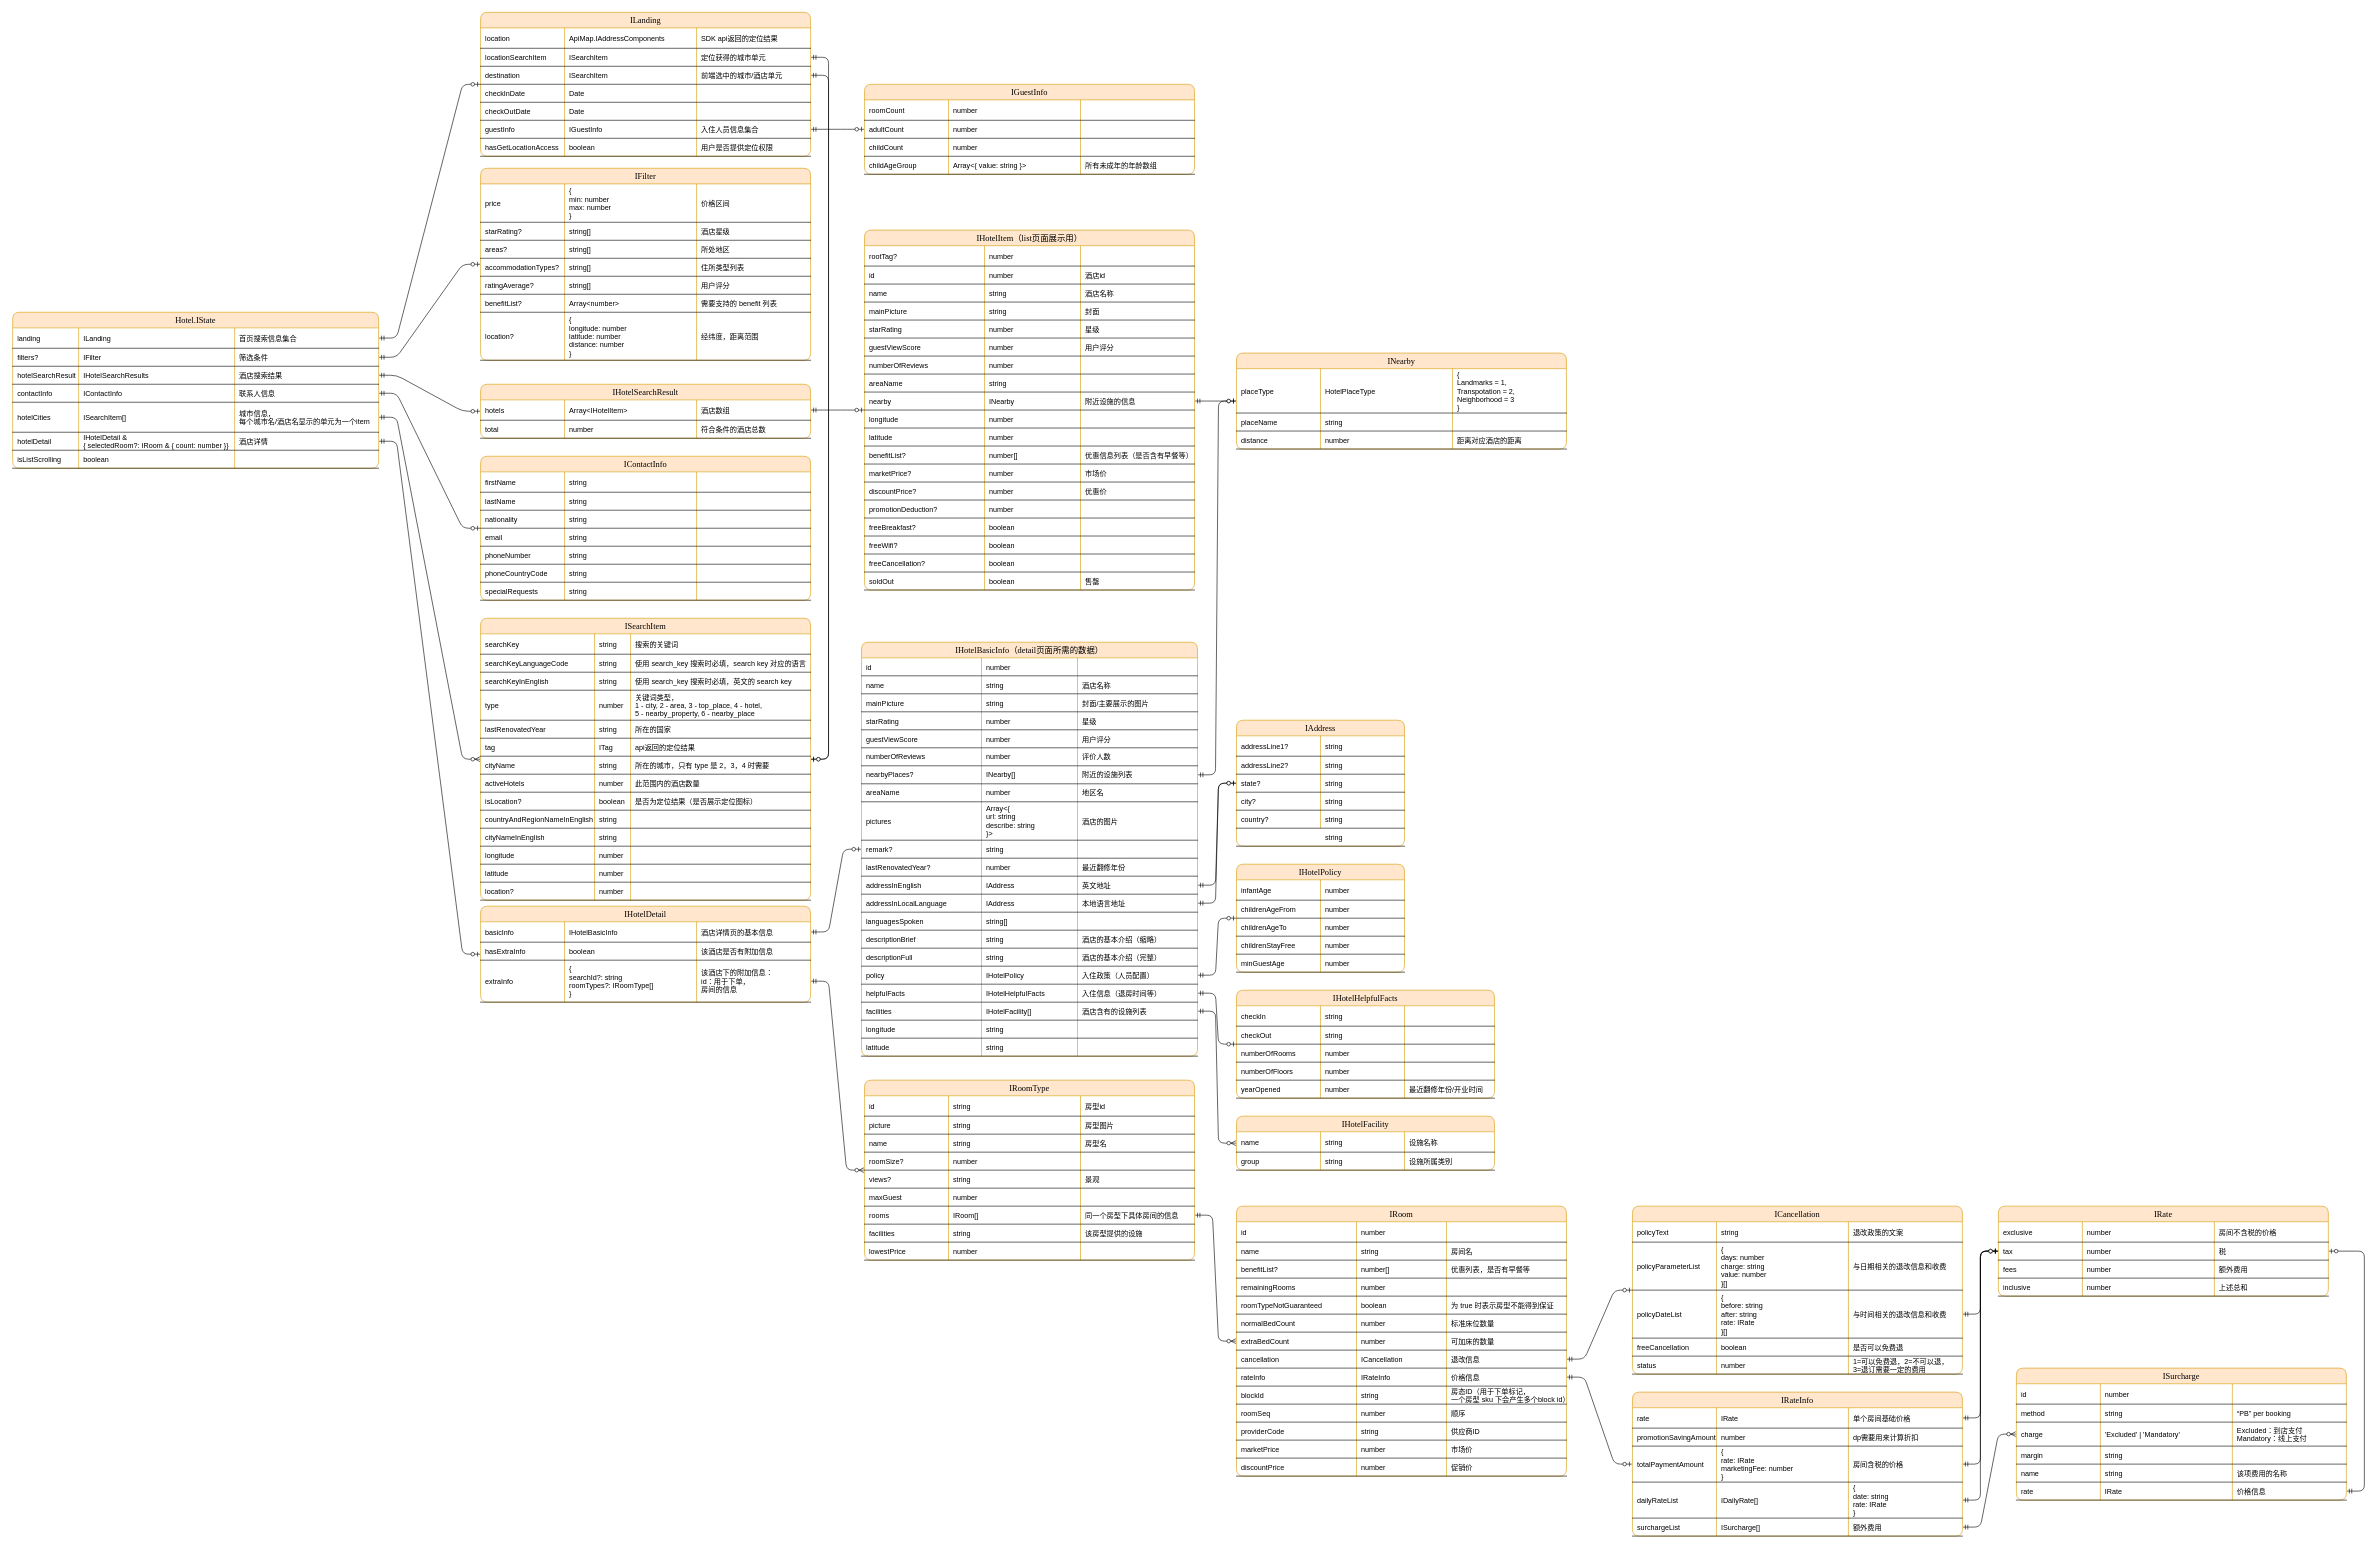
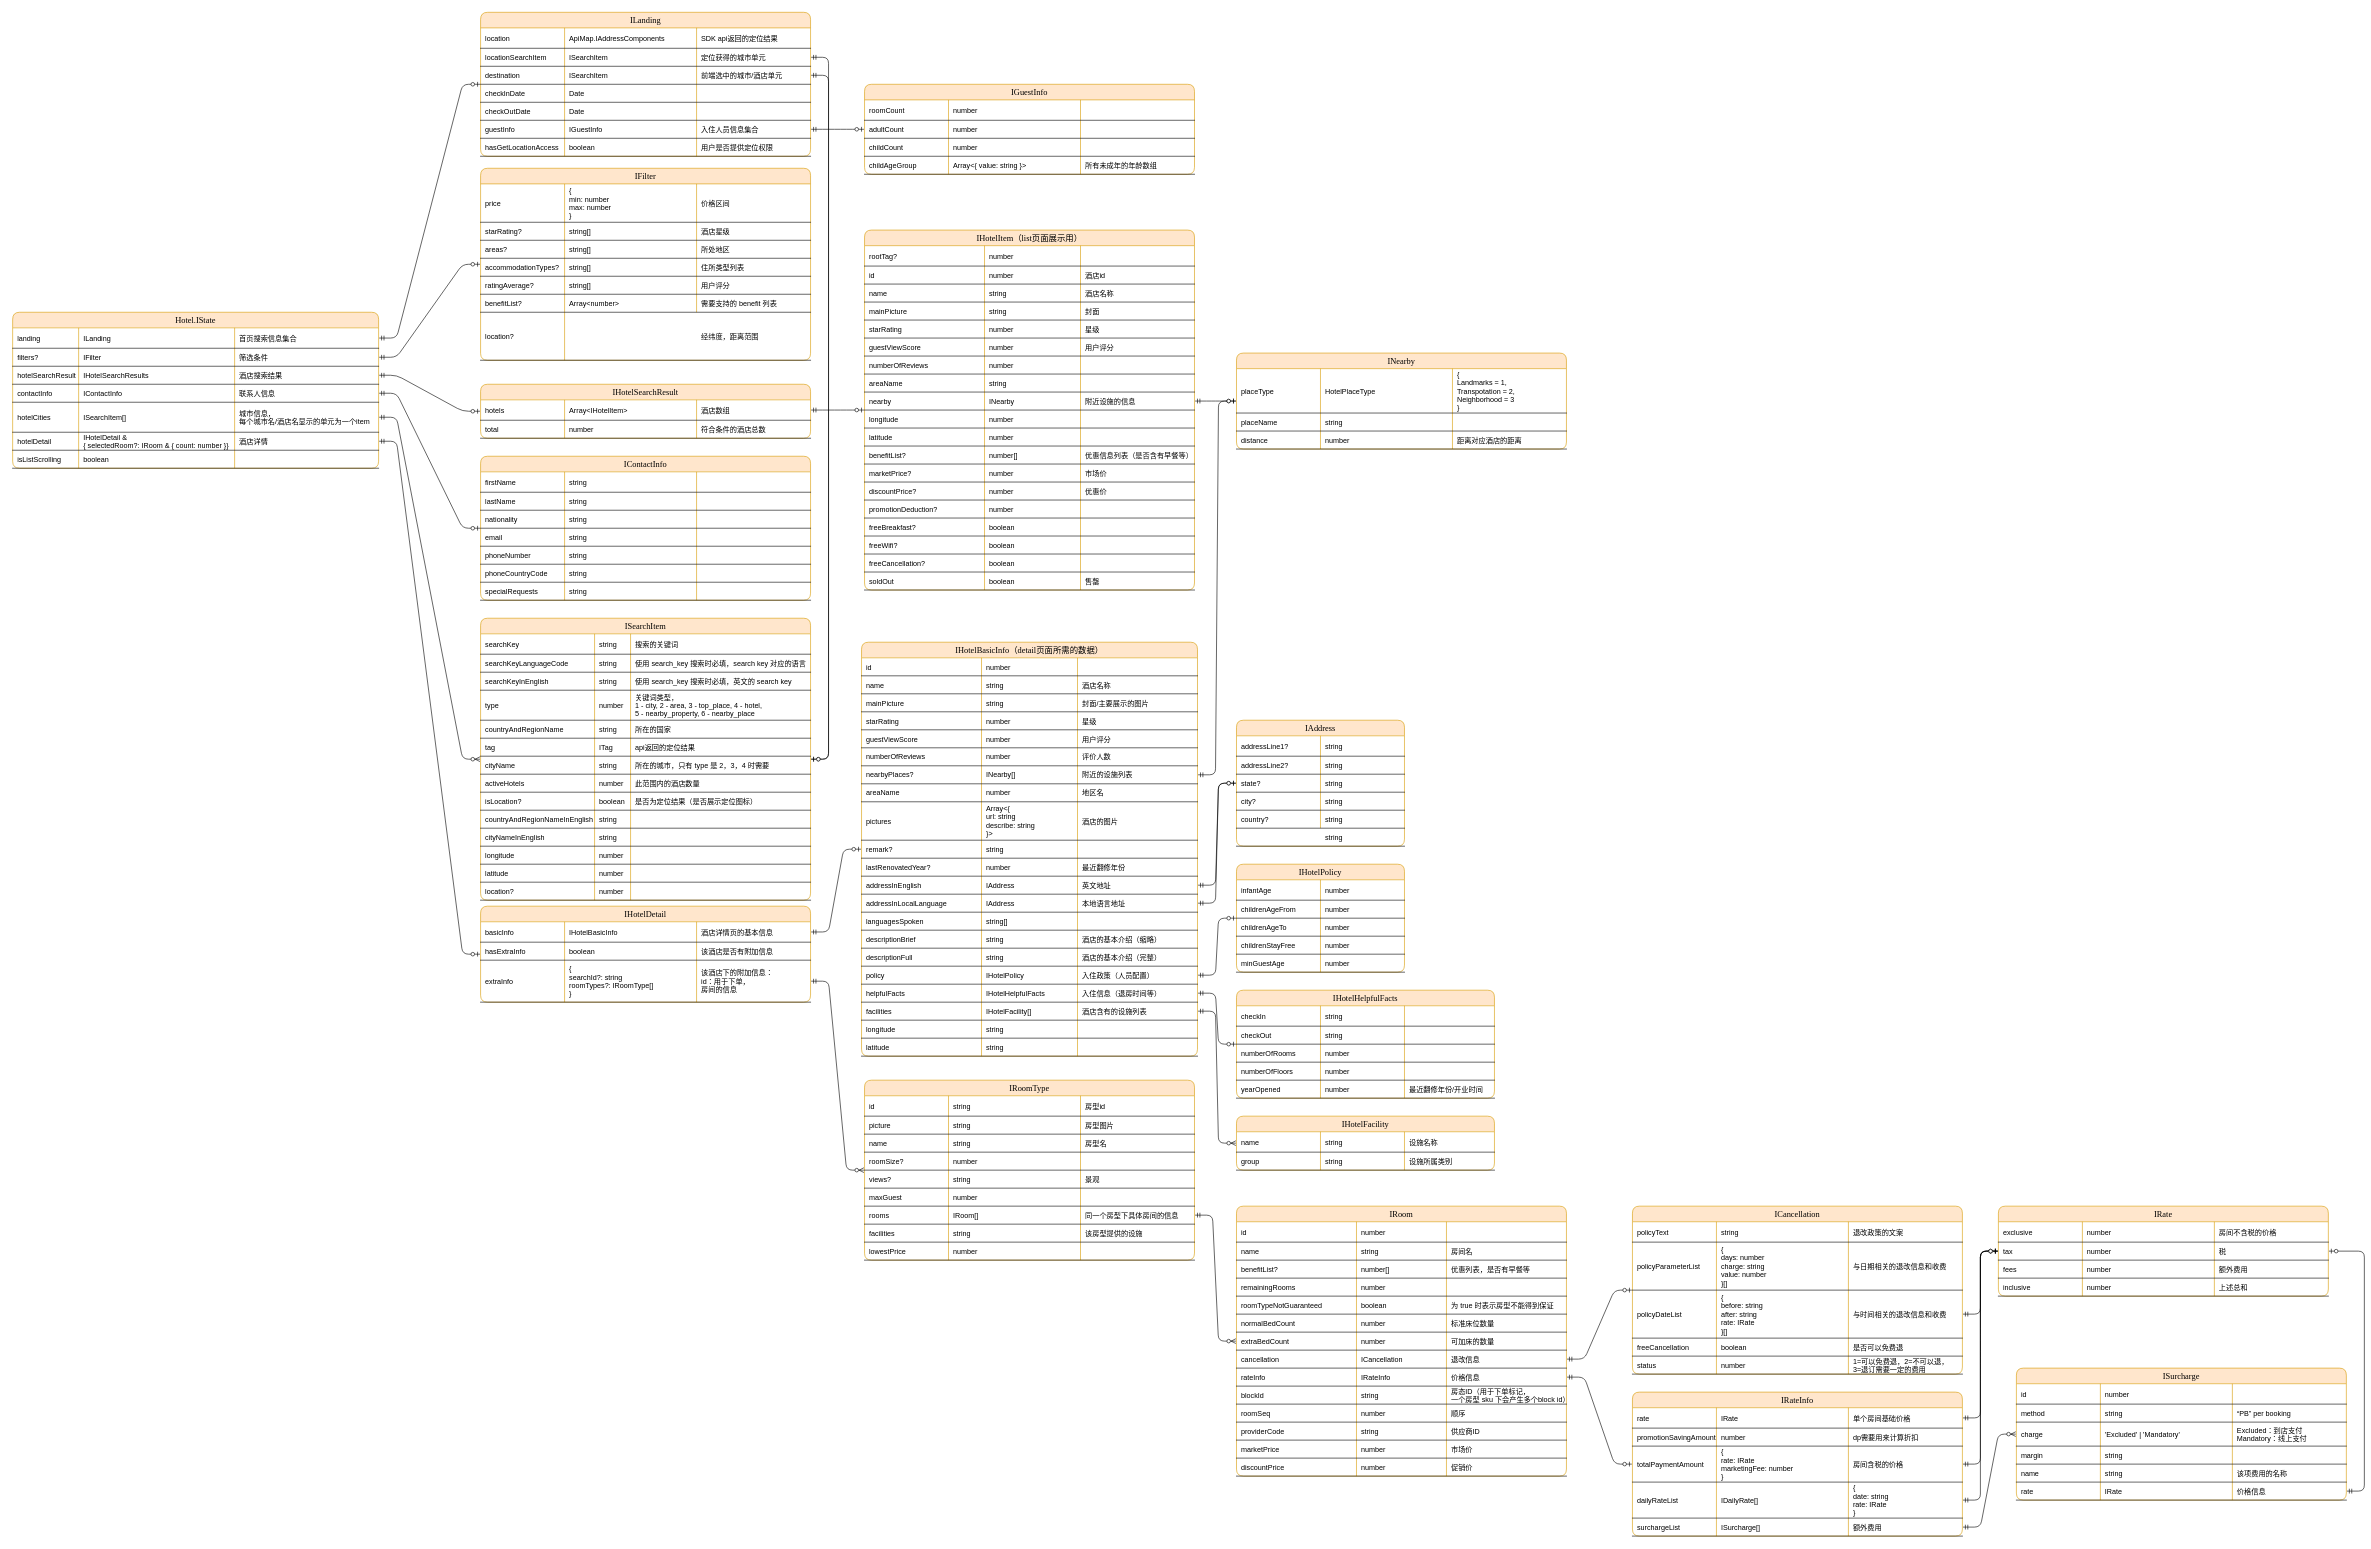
(630, 336) -> none
(518, 730) -> (524, 730)
